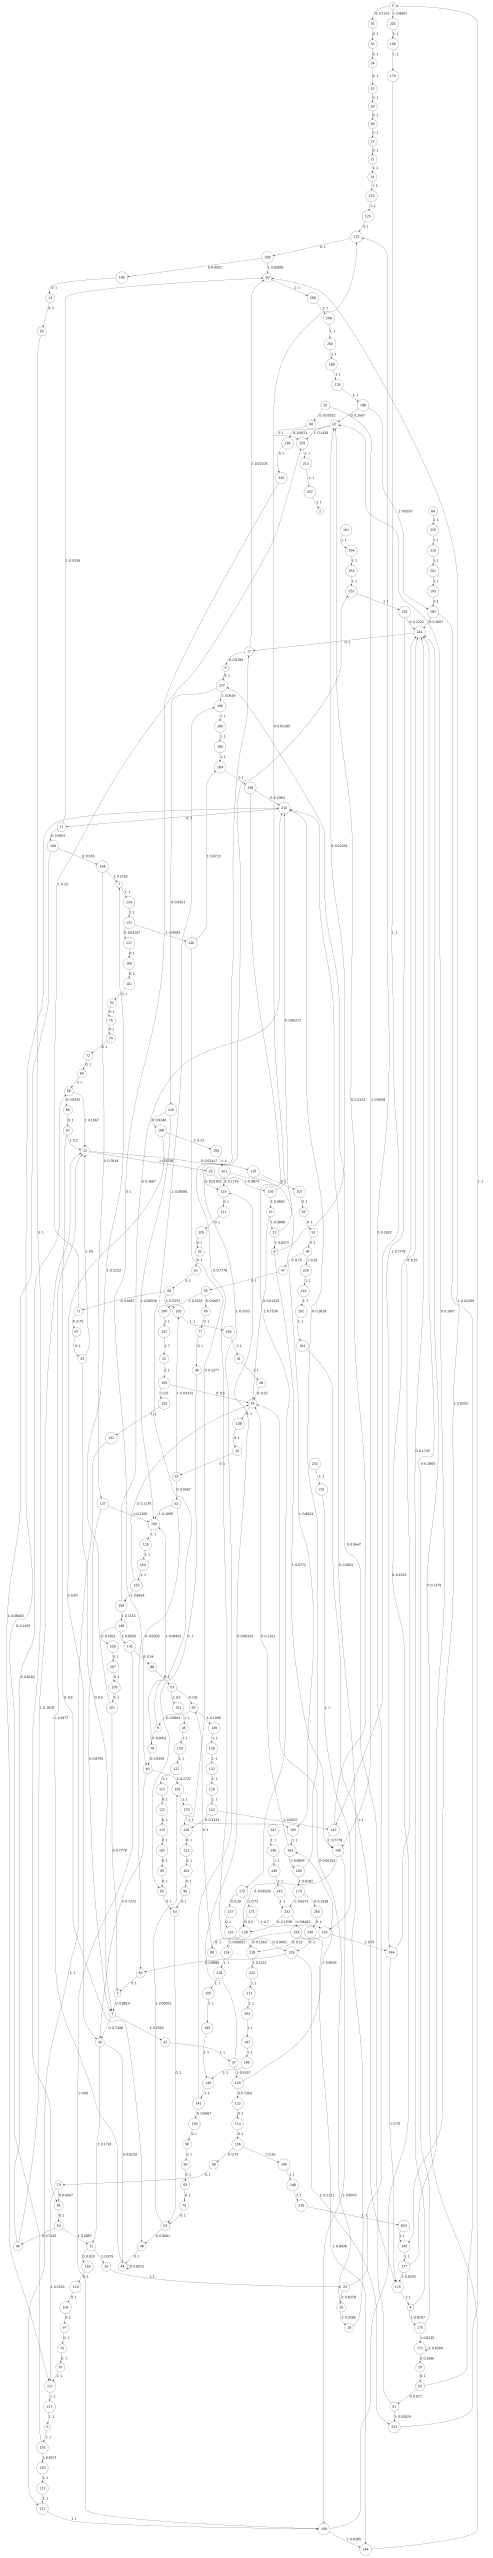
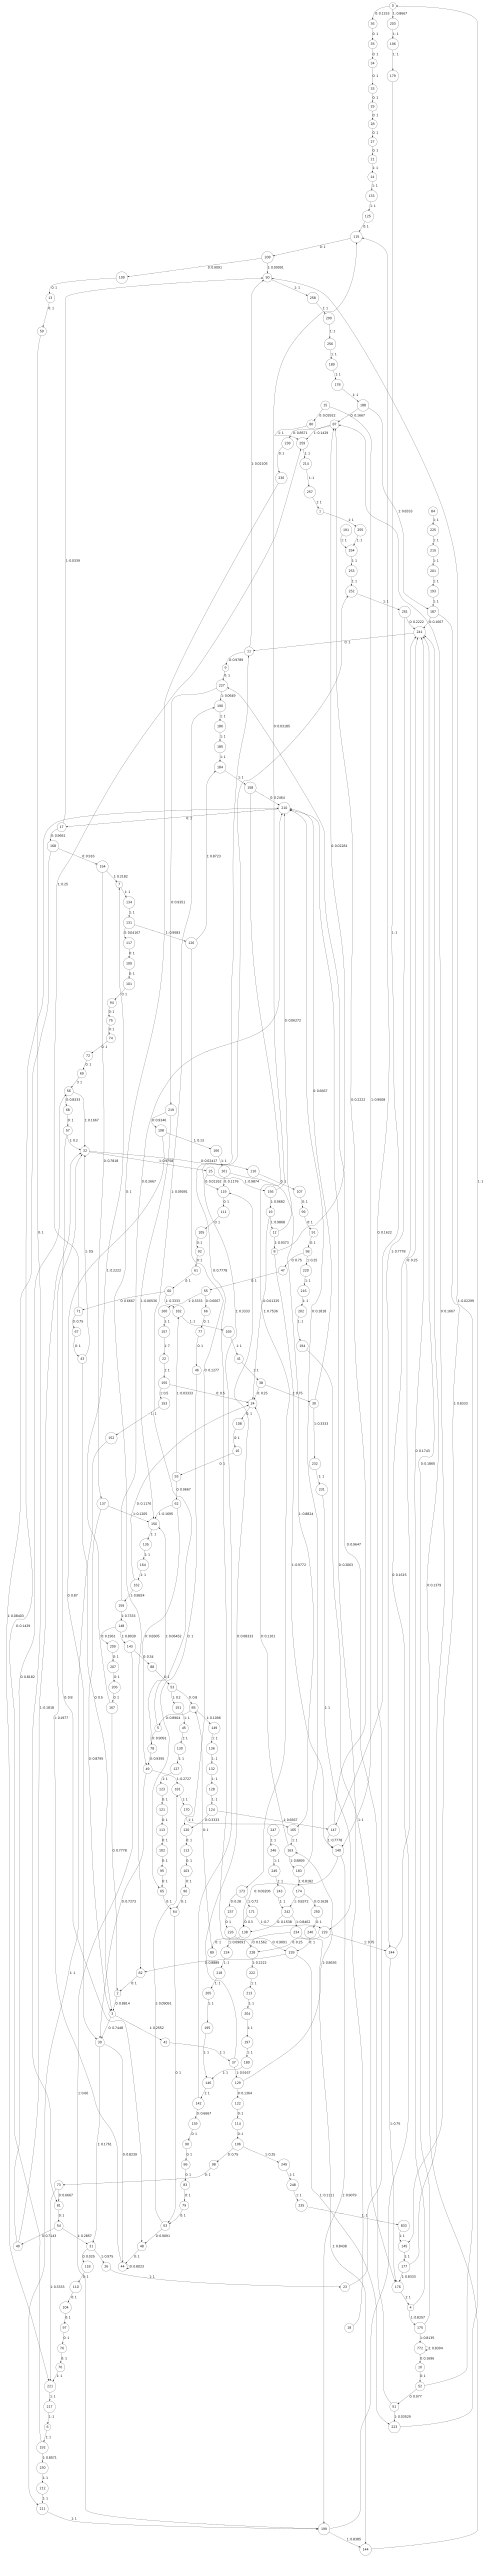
none -> (360, 530)
none -> (314, 1404)
(341, 2308) -> none
